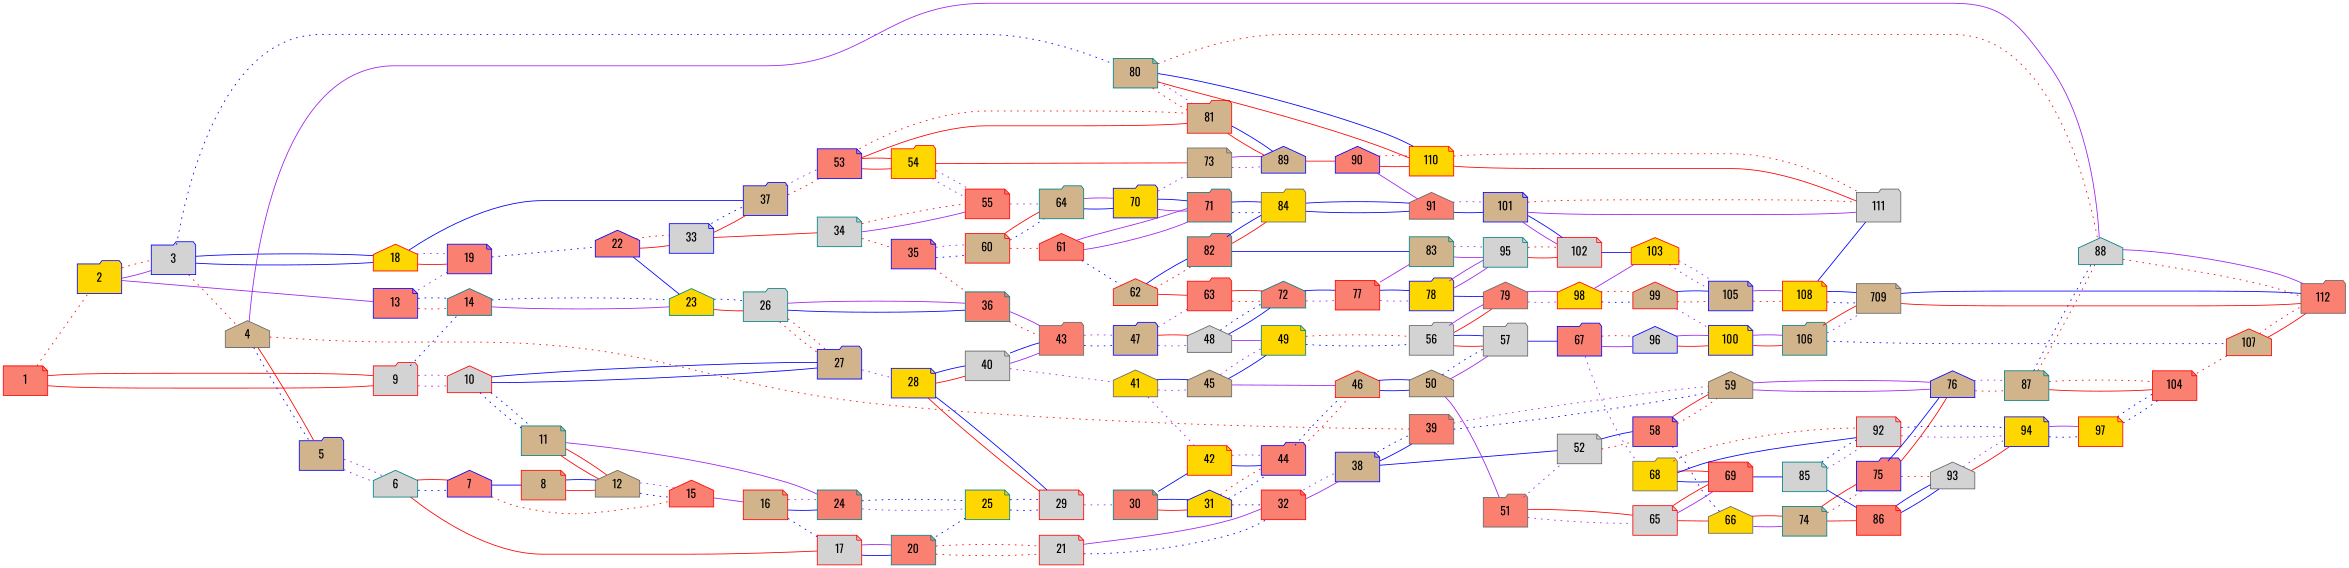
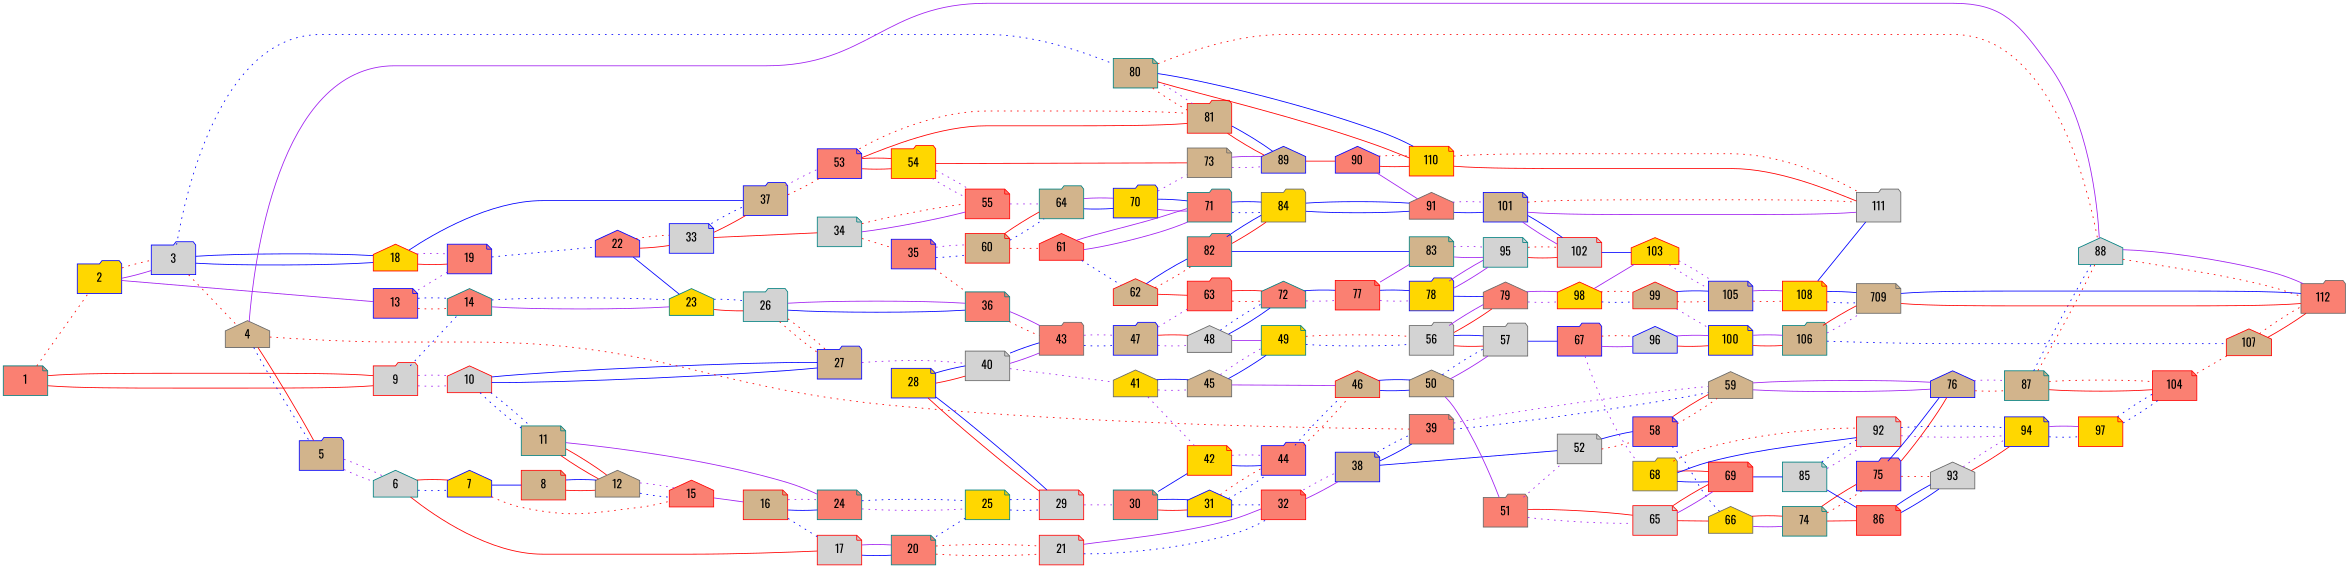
(877, 374) -> (914, 361)
(25, 381) -> (25, 381)
(469, 485) -> (469, 485)
